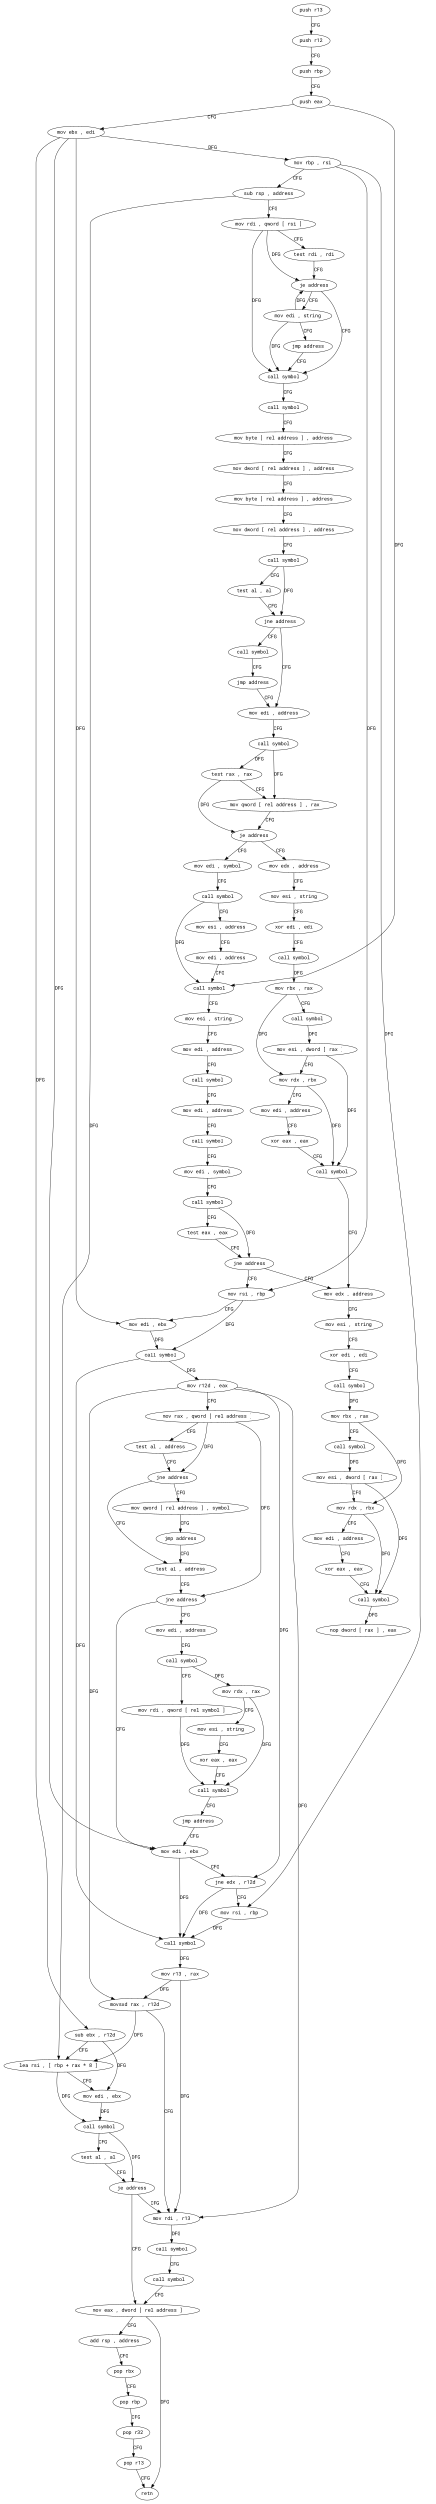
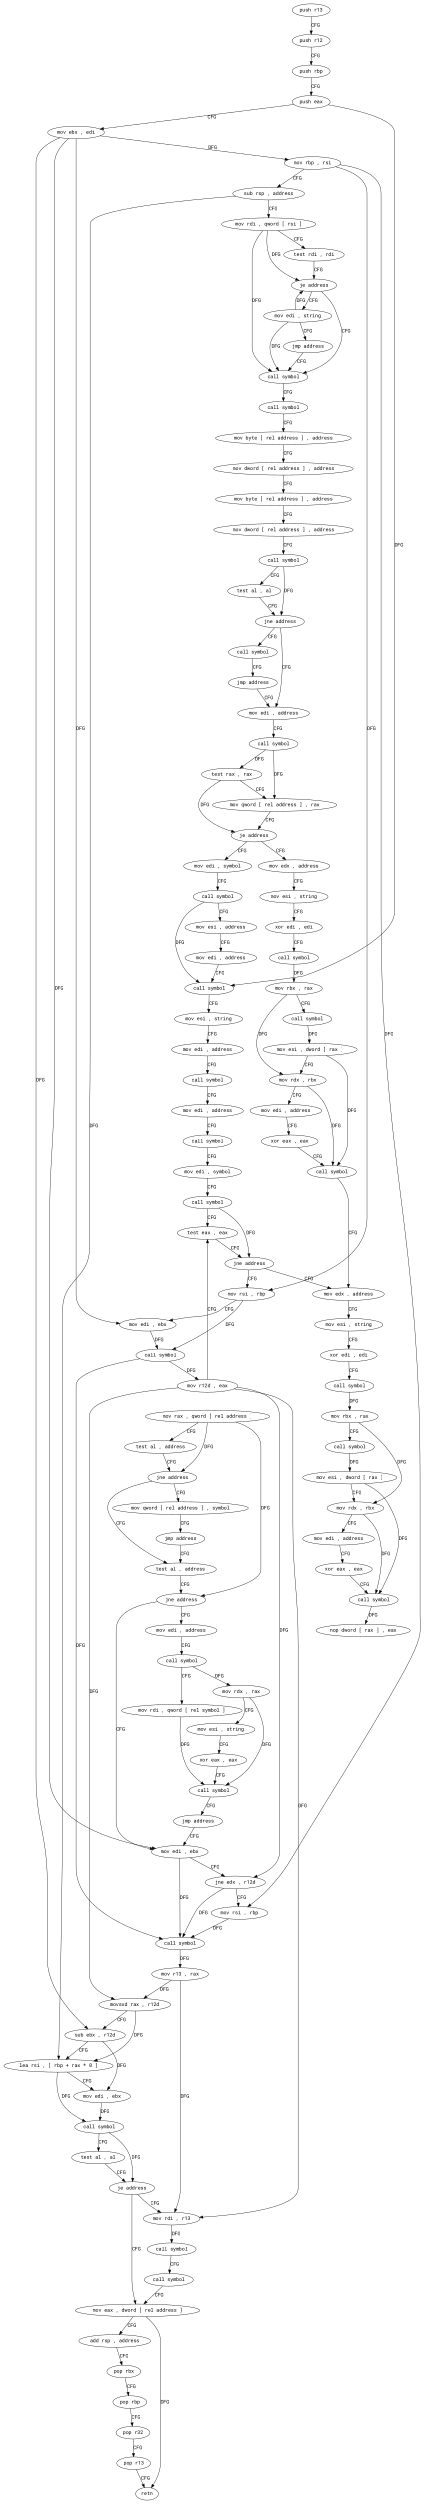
(207, 1399) -> (207, 1311)
(164, 2106) -> (116, 2019)
